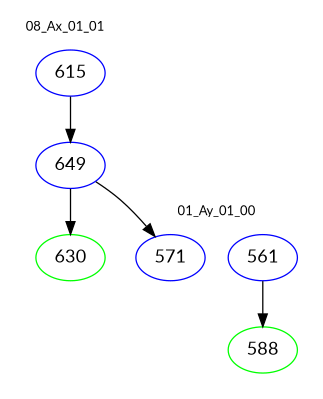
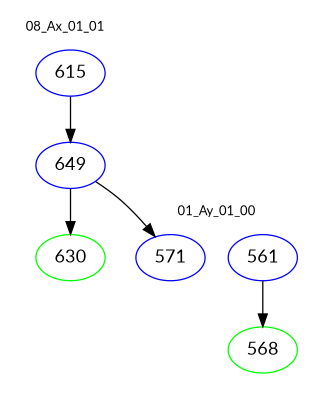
(263, 350) -> (263, 350)
